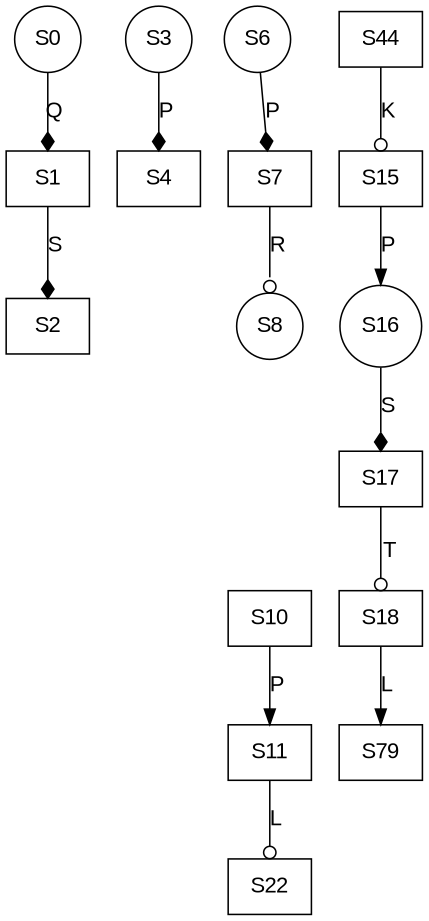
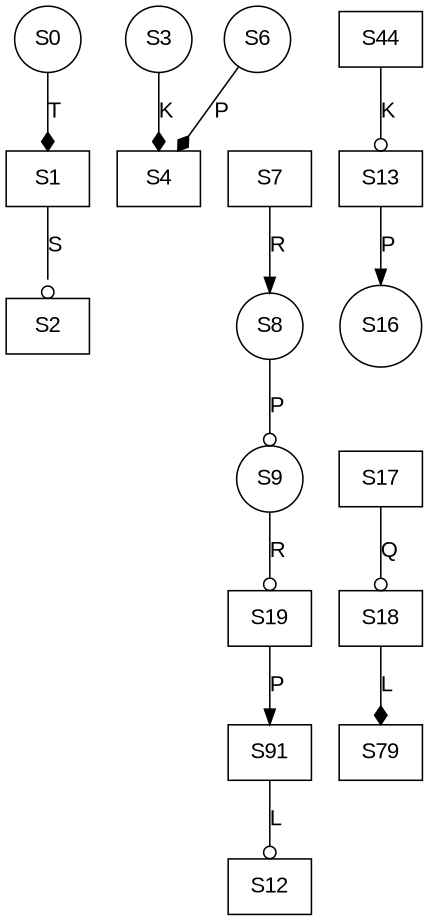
(263, 102) -> (214, 101)
(55, 112) -> (55, 112)
(166, 112) -> (166, 112)
(381, 179) -> (381, 179)
(270, 242) -> (270, 242)
(48, 243) -> (48, 243)
(381, 400) -> none
none -> (270, 479)
(390, 551) -> (390, 551)
(270, 618) -> (270, 618)
(381, 678) -> (381, 678)
(270, 753) -> (270, 753)
(270, 887) -> (270, 887)
